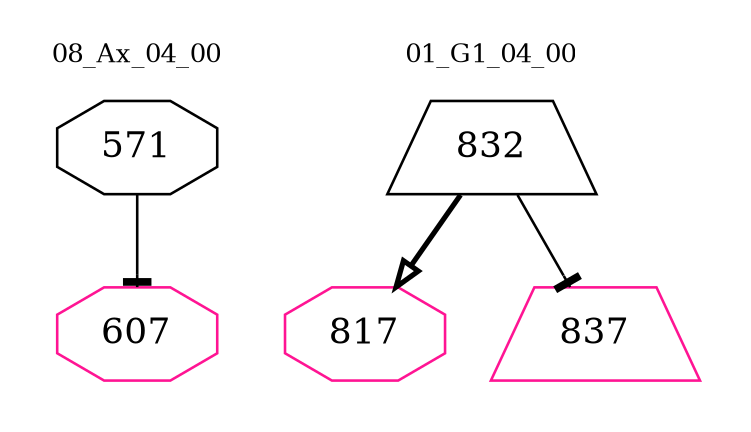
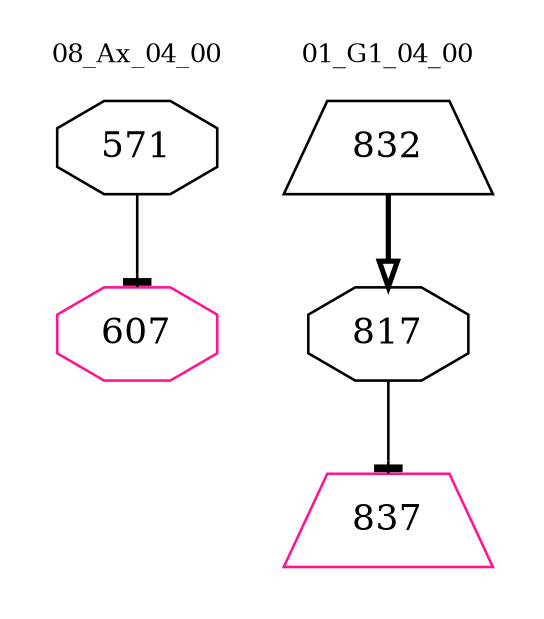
(541, 235) -> (388, 421)
(365, 334) -> (388, 334)
